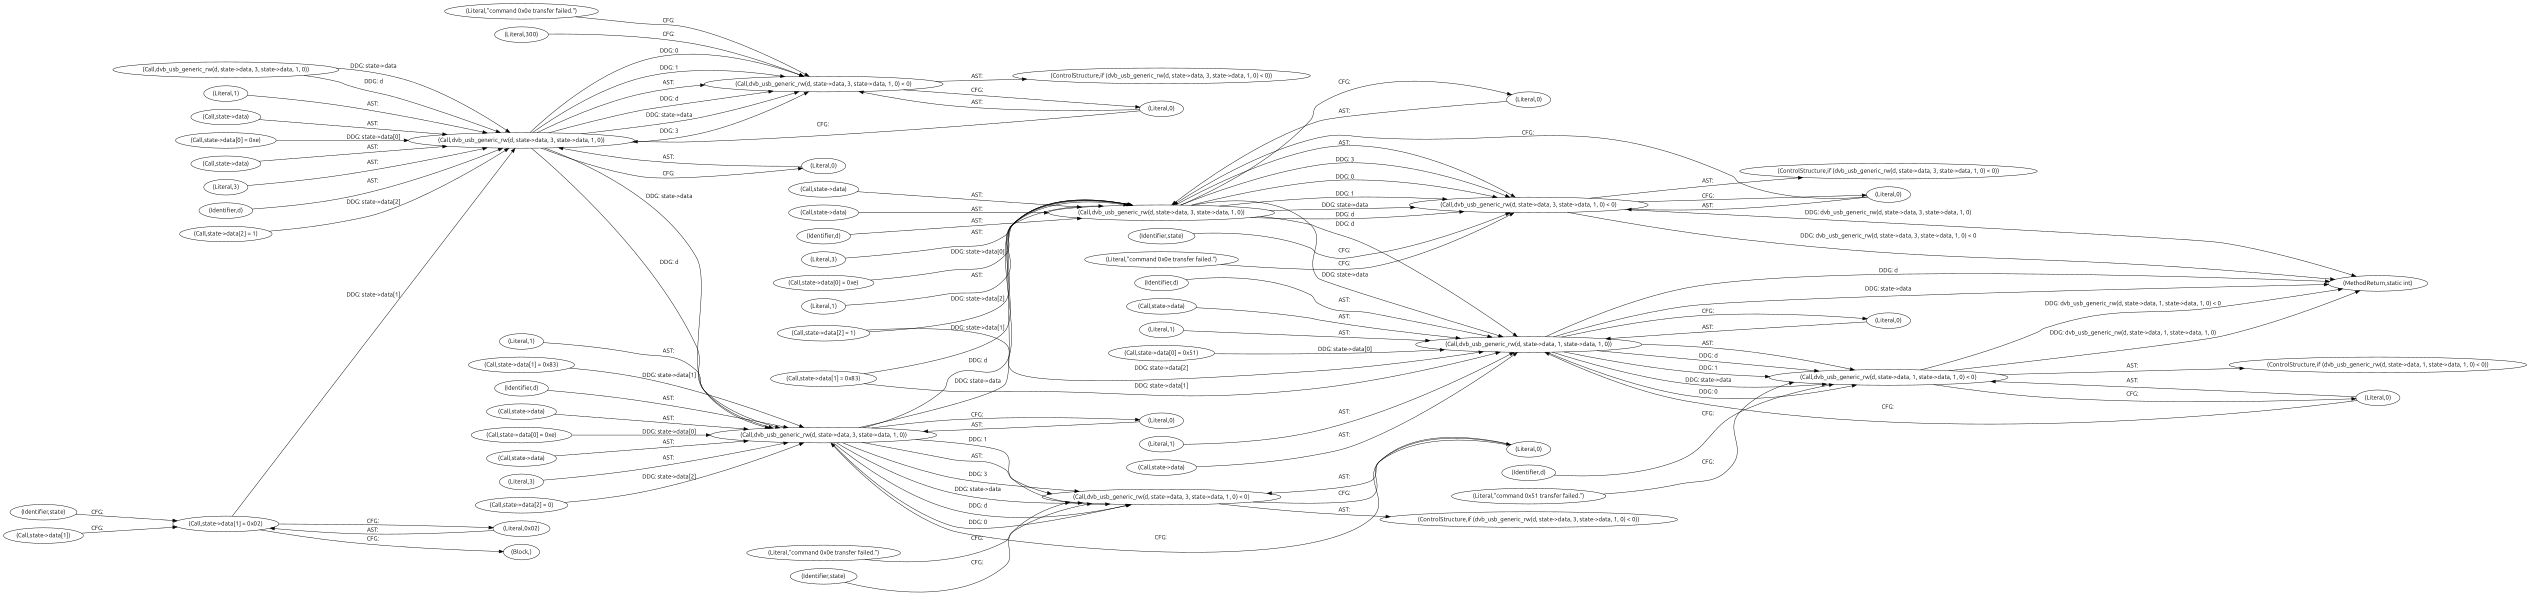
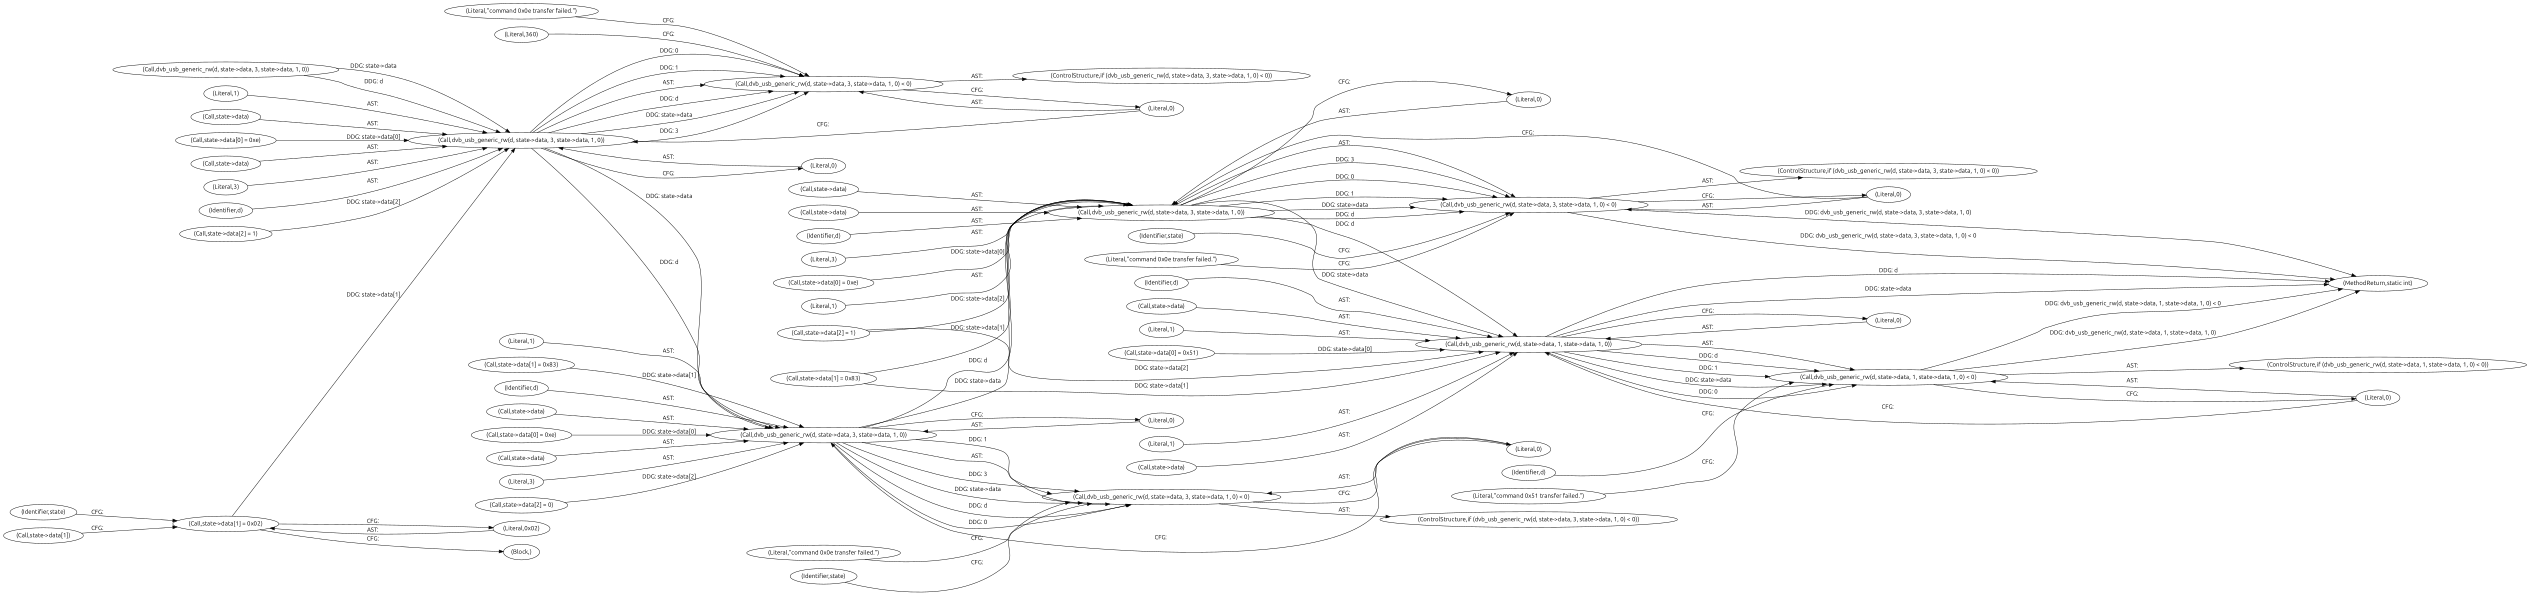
(522, 35) -> (522, 35)
